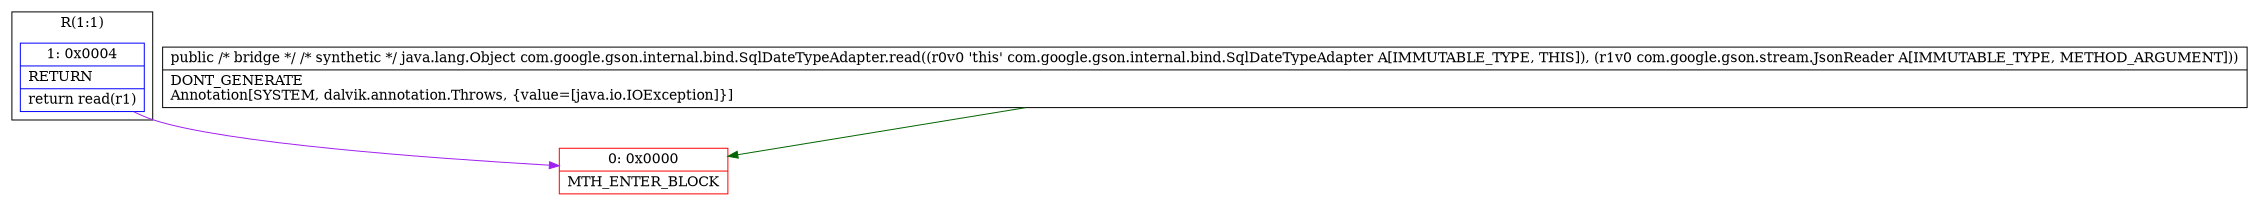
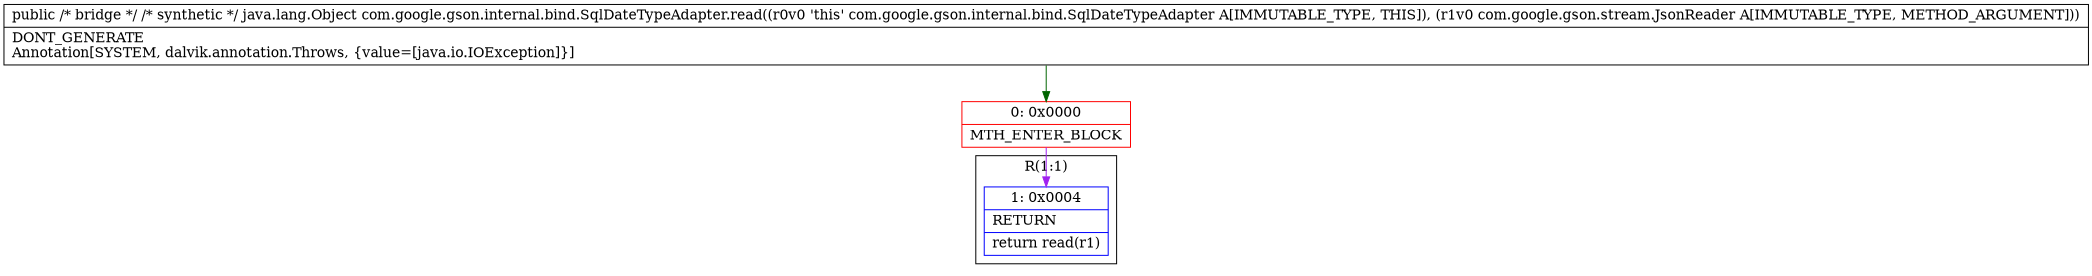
(340, 149) -> (1046, 162)
